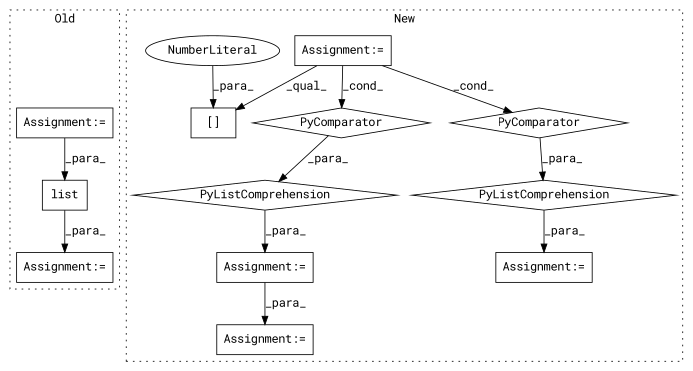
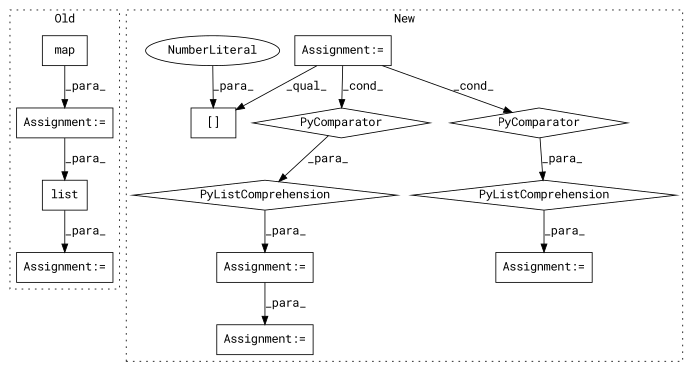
none -> (65, 51)
